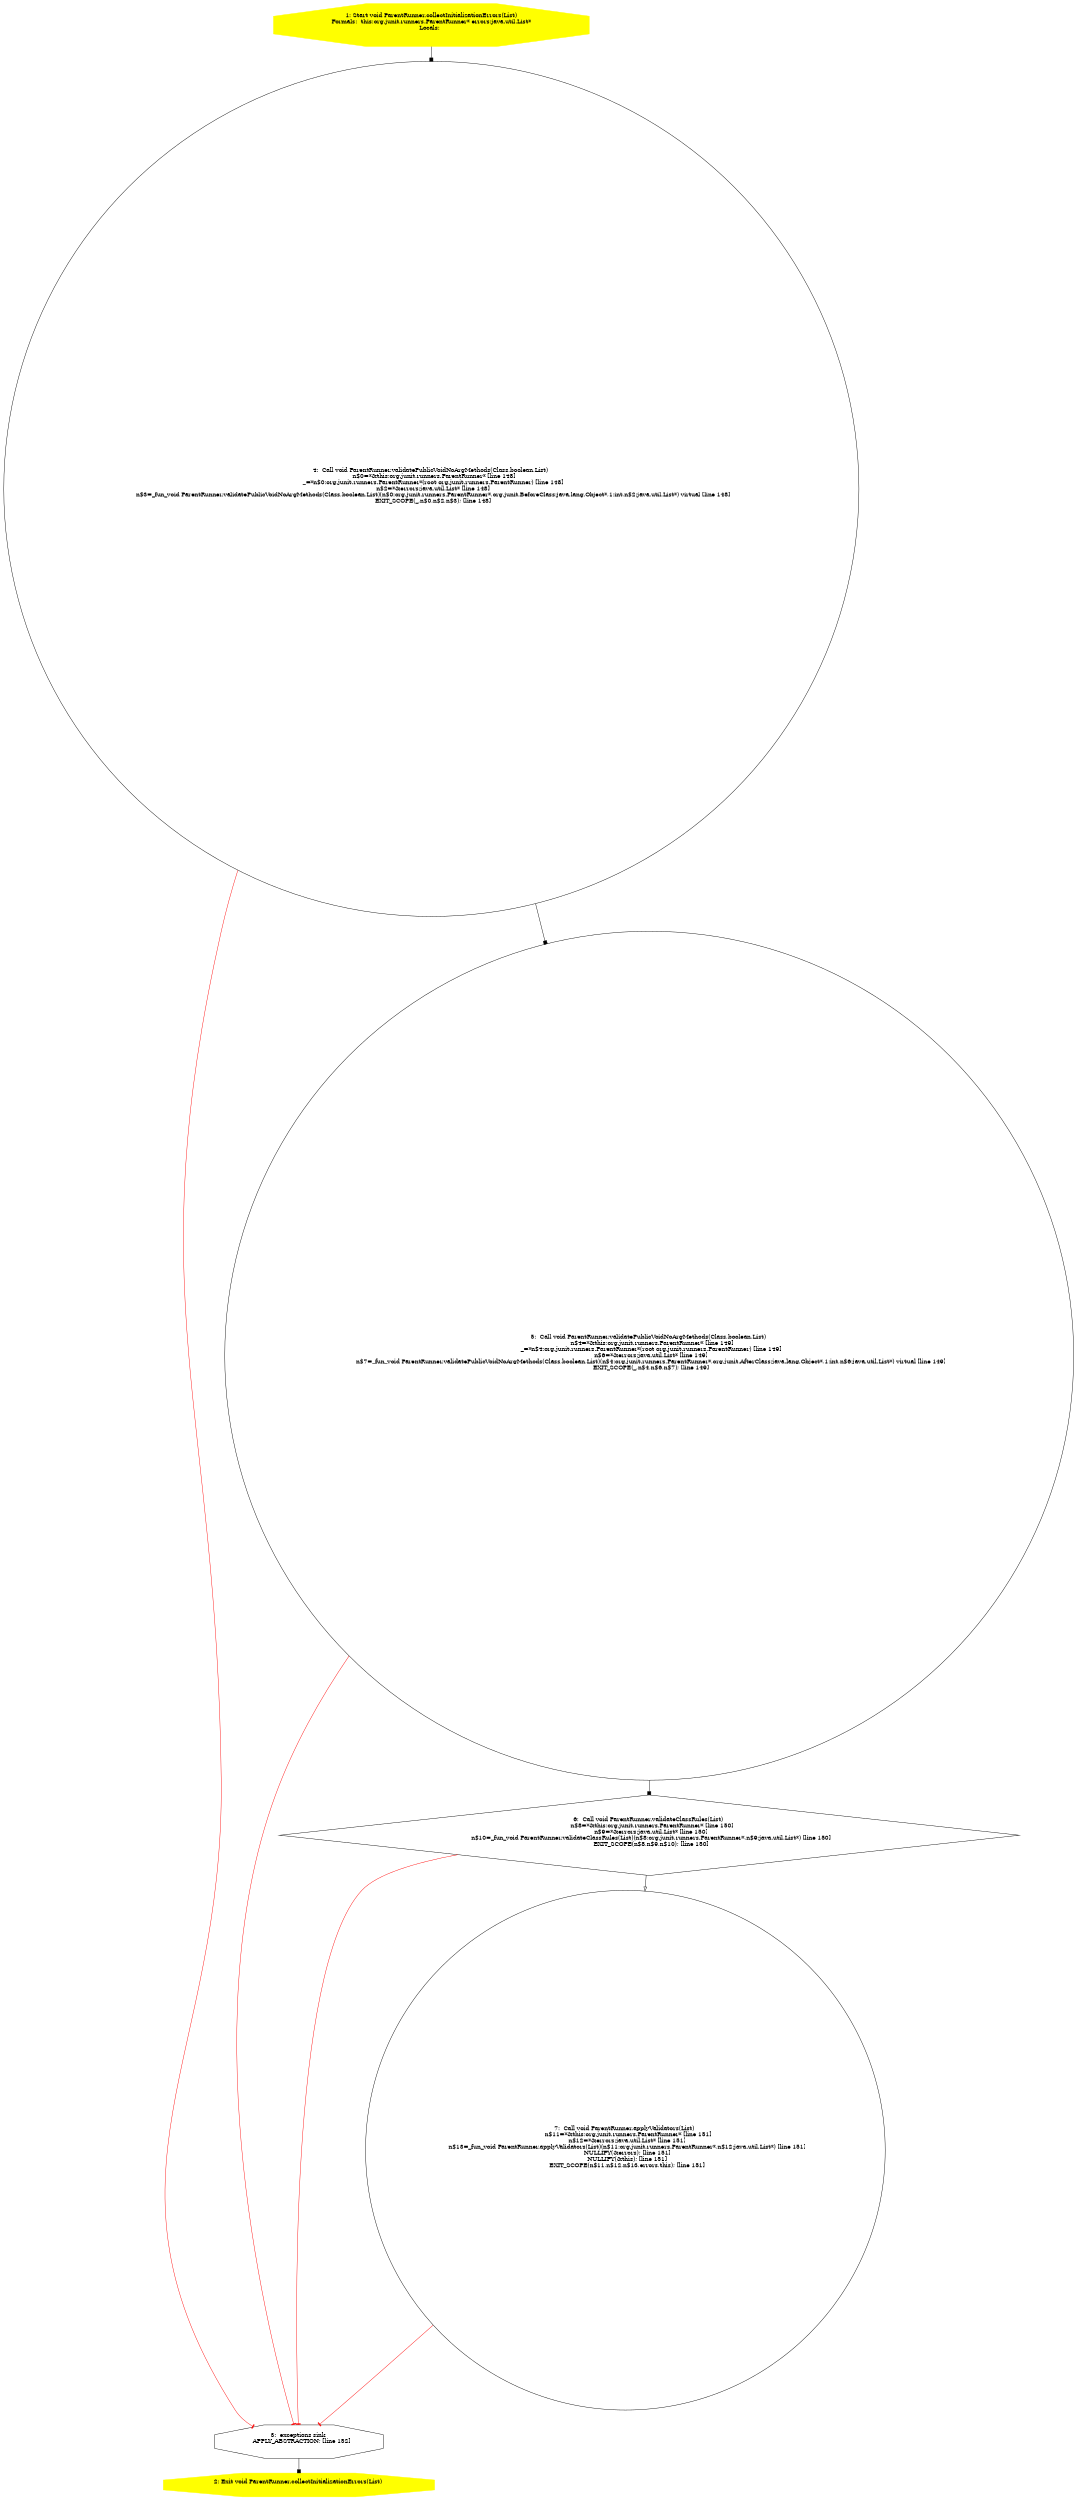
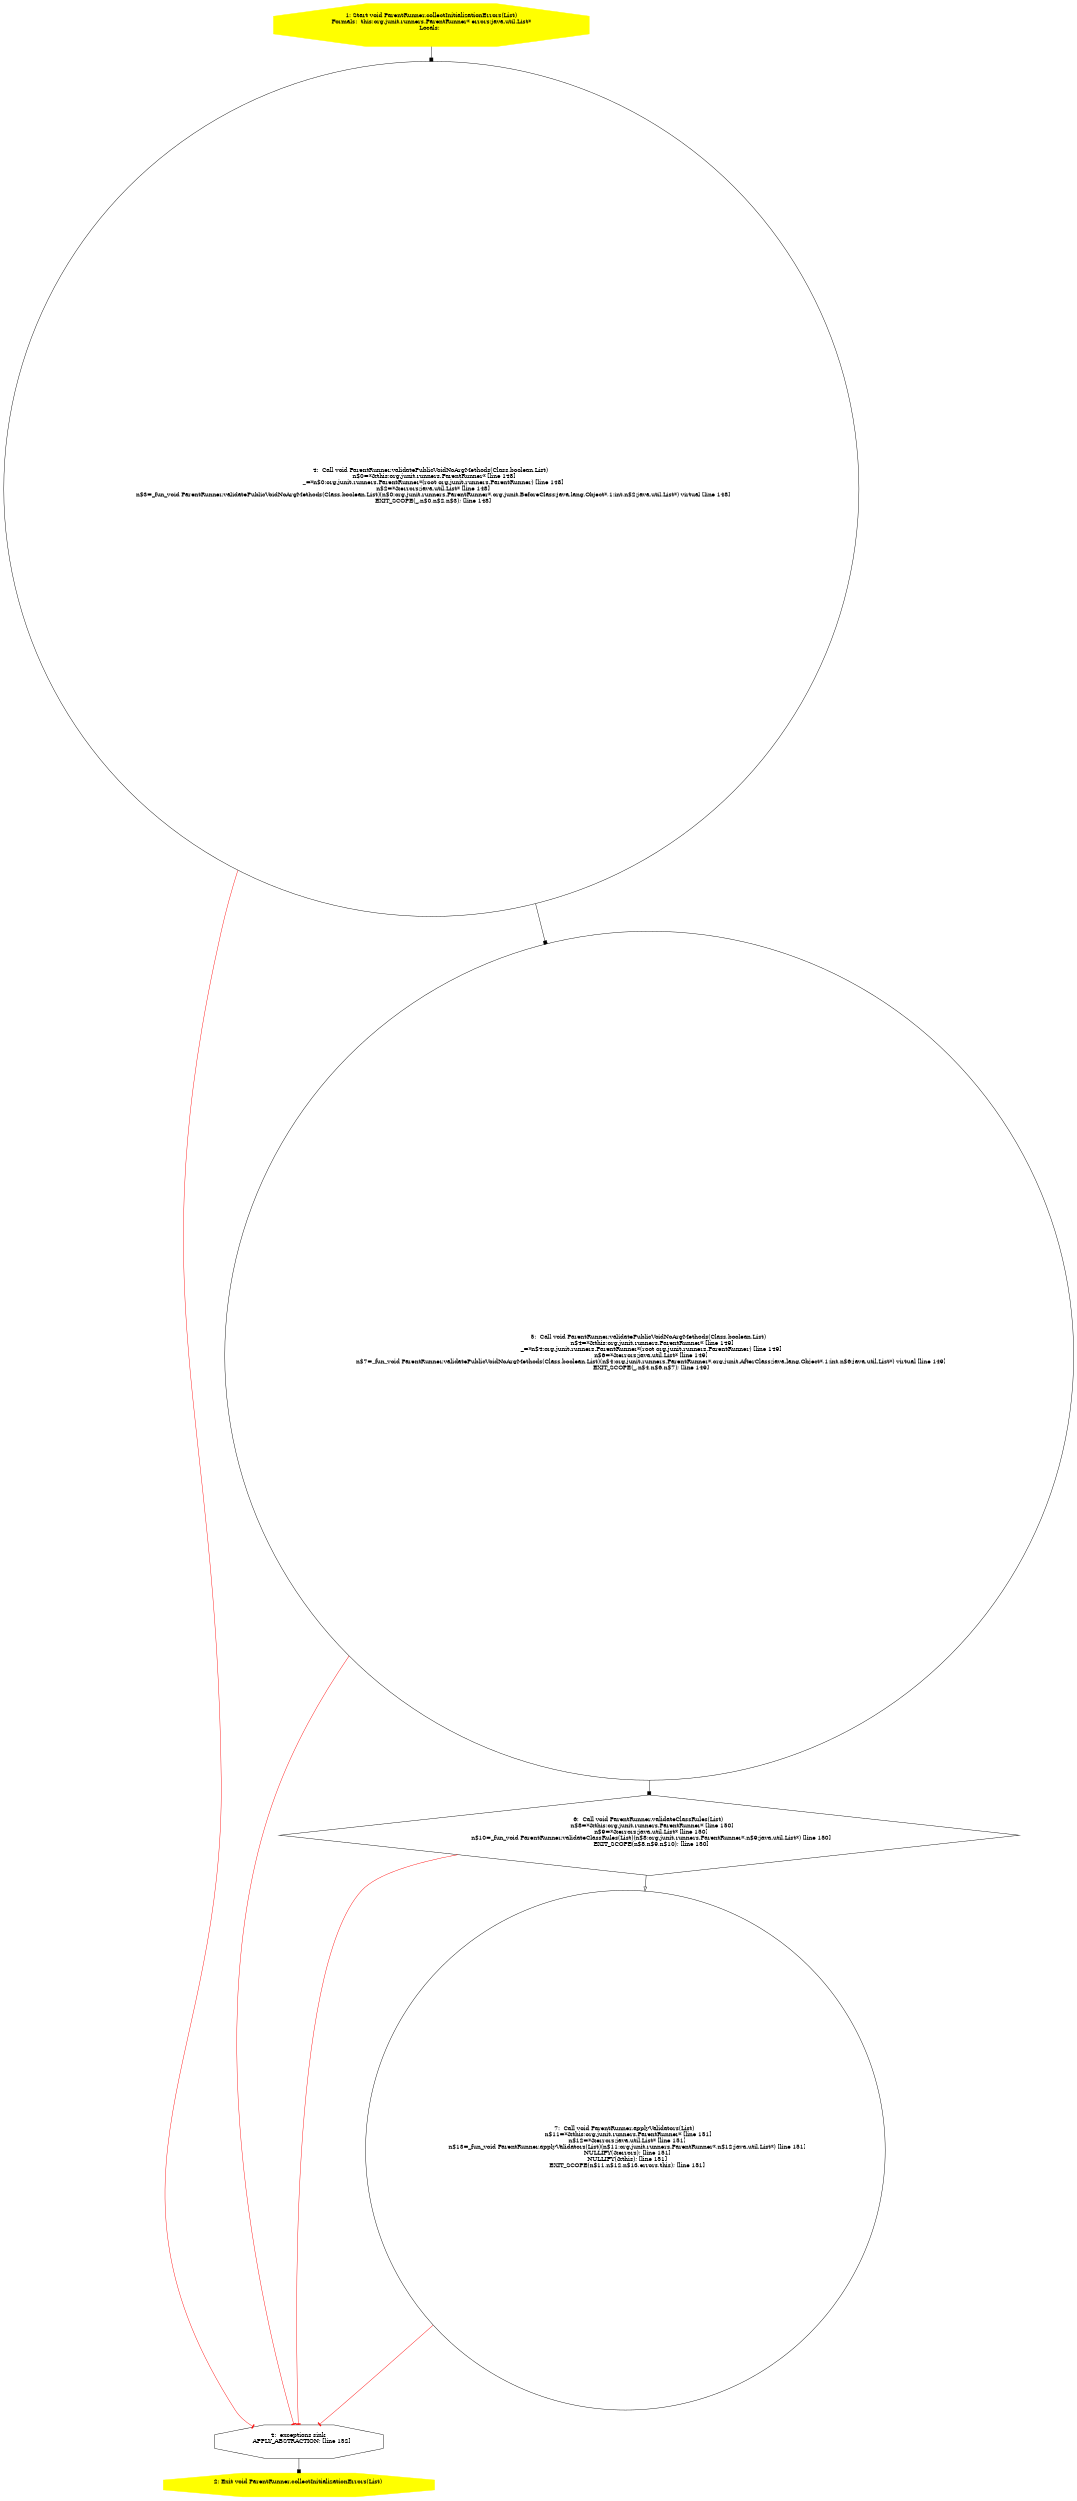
(299, 2442) -> (299, 2442)
